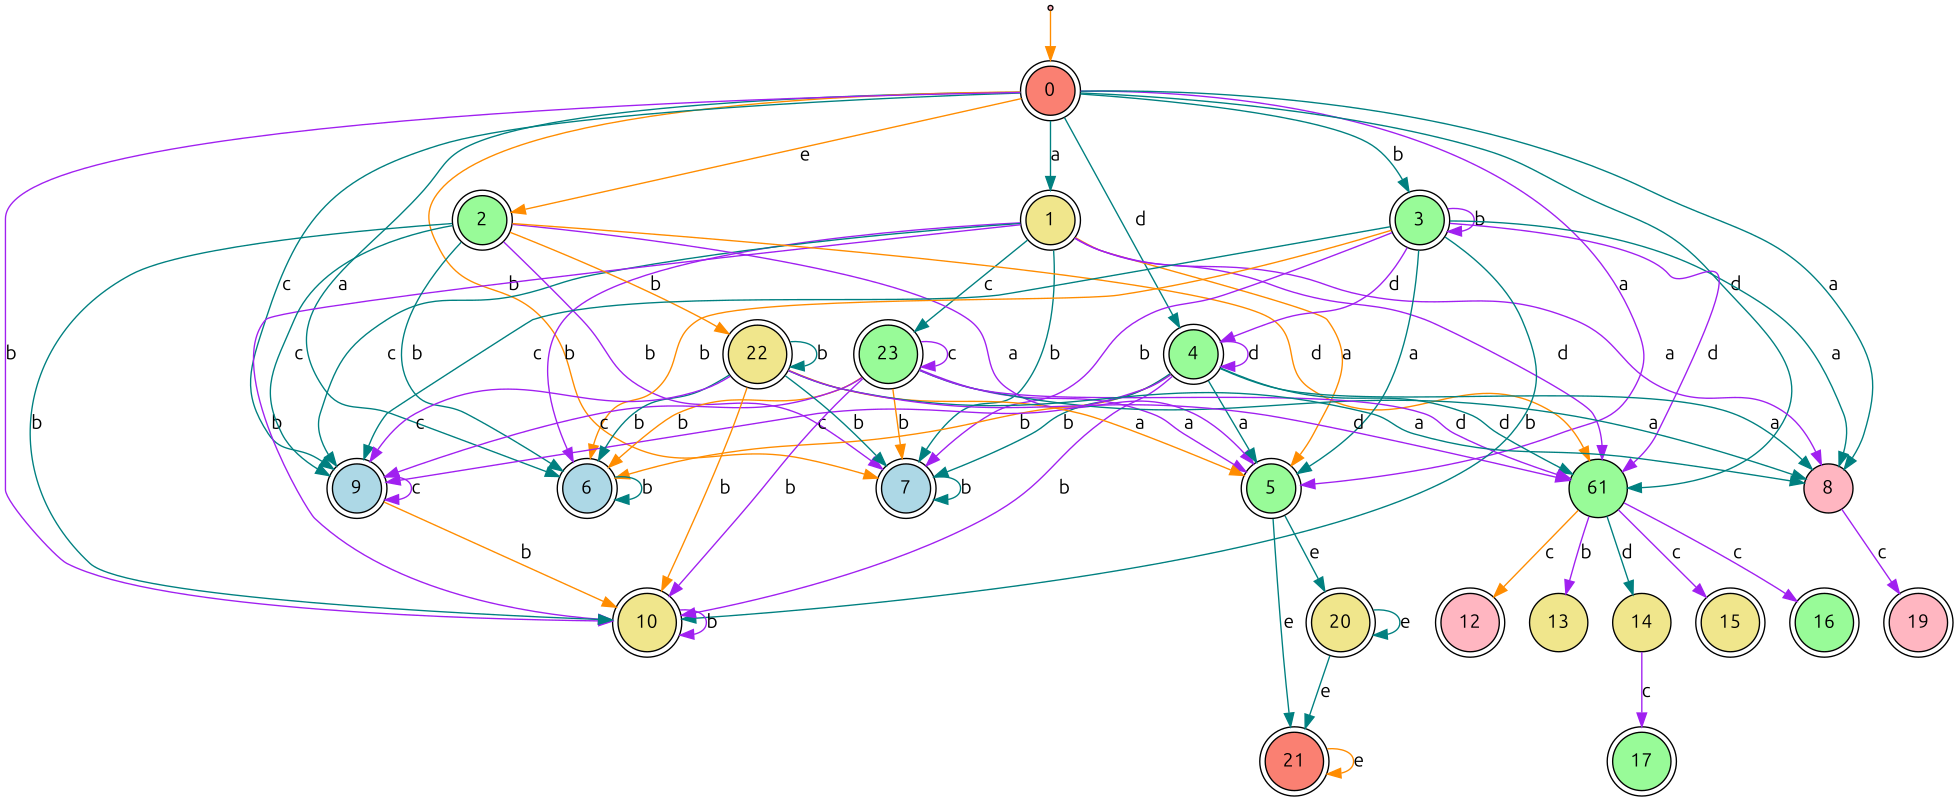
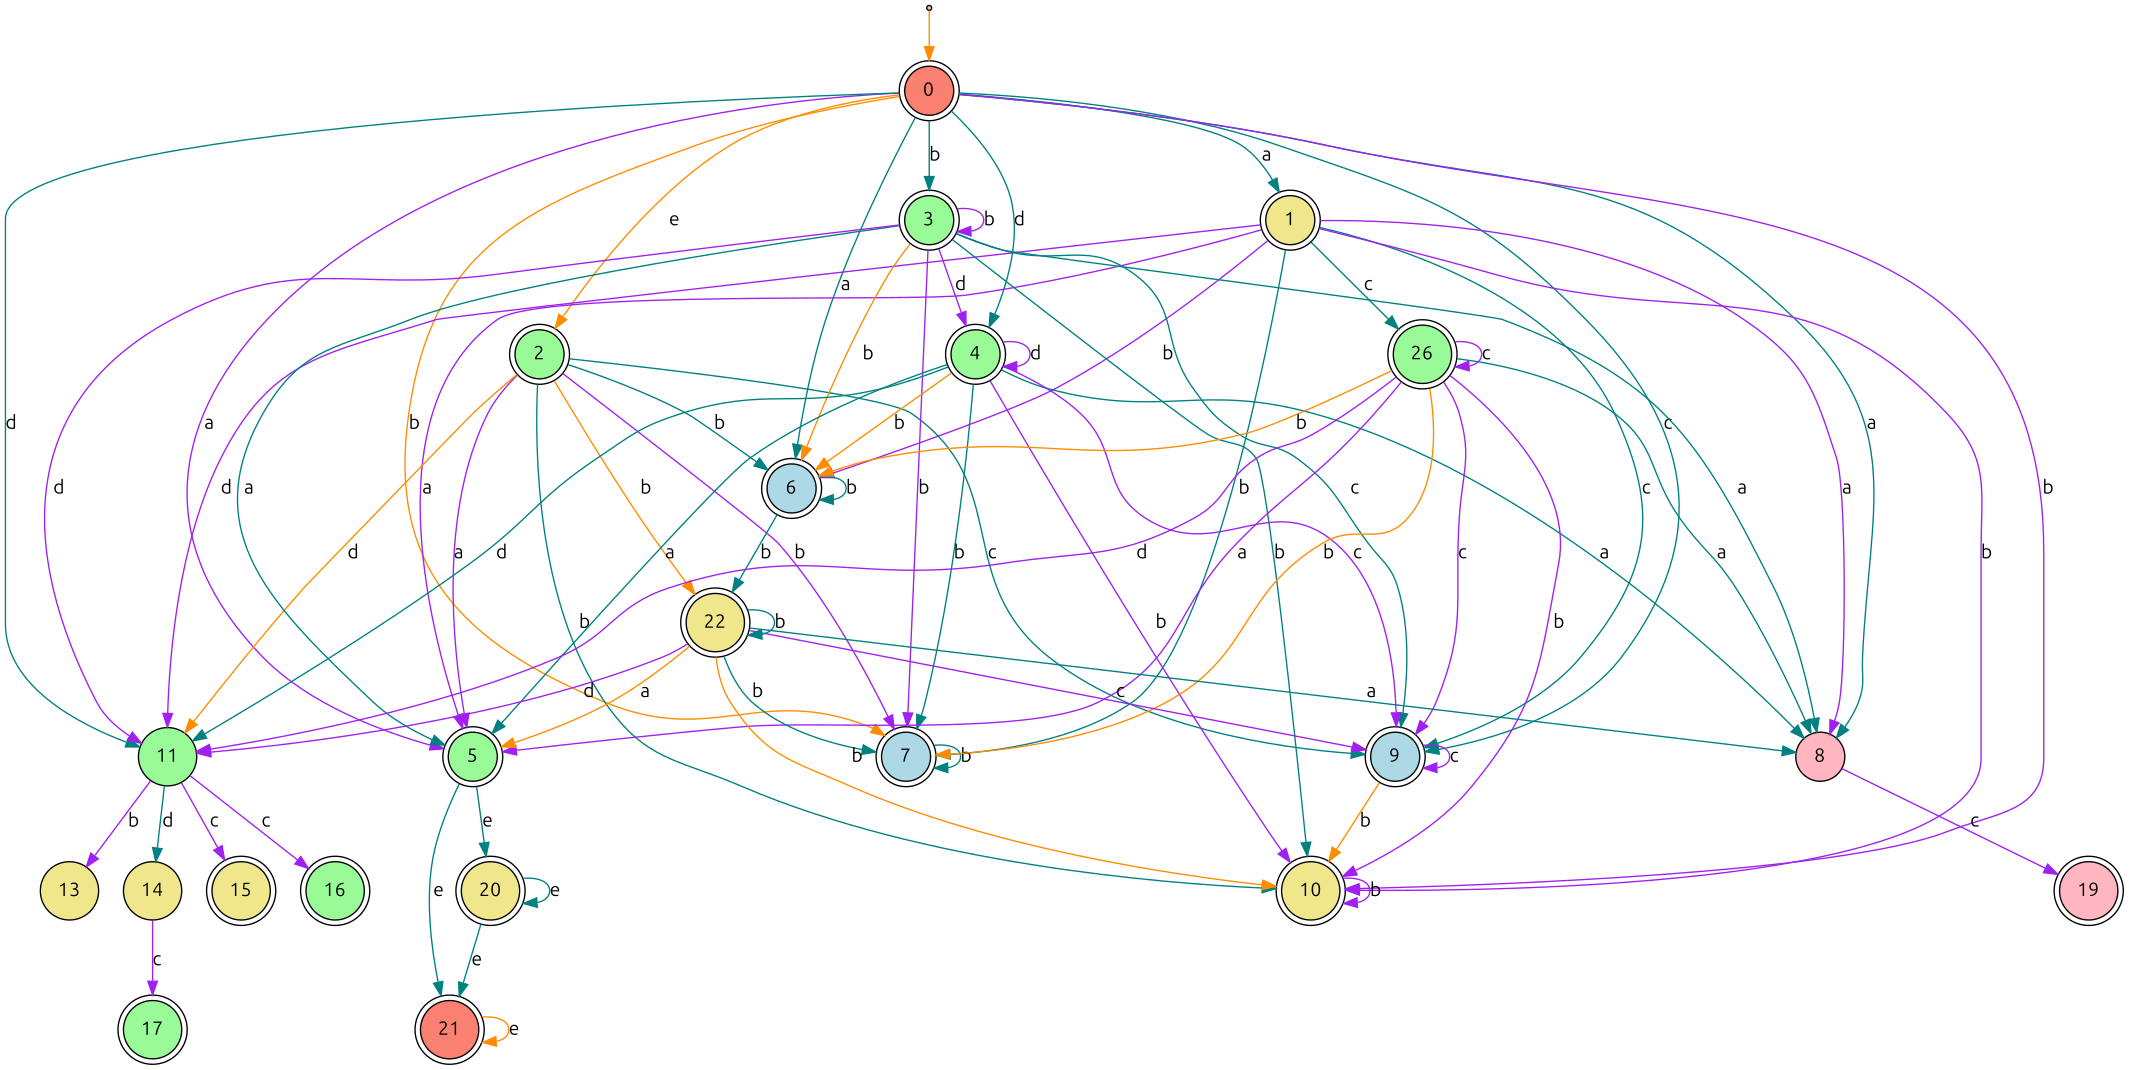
(1272, 300) -> (671, 300)
(888, 354) -> (1422, 354)
(628, 419) -> (758, 548)
(1598, 488) -> (168, 757)
(1470, 623) -> none
